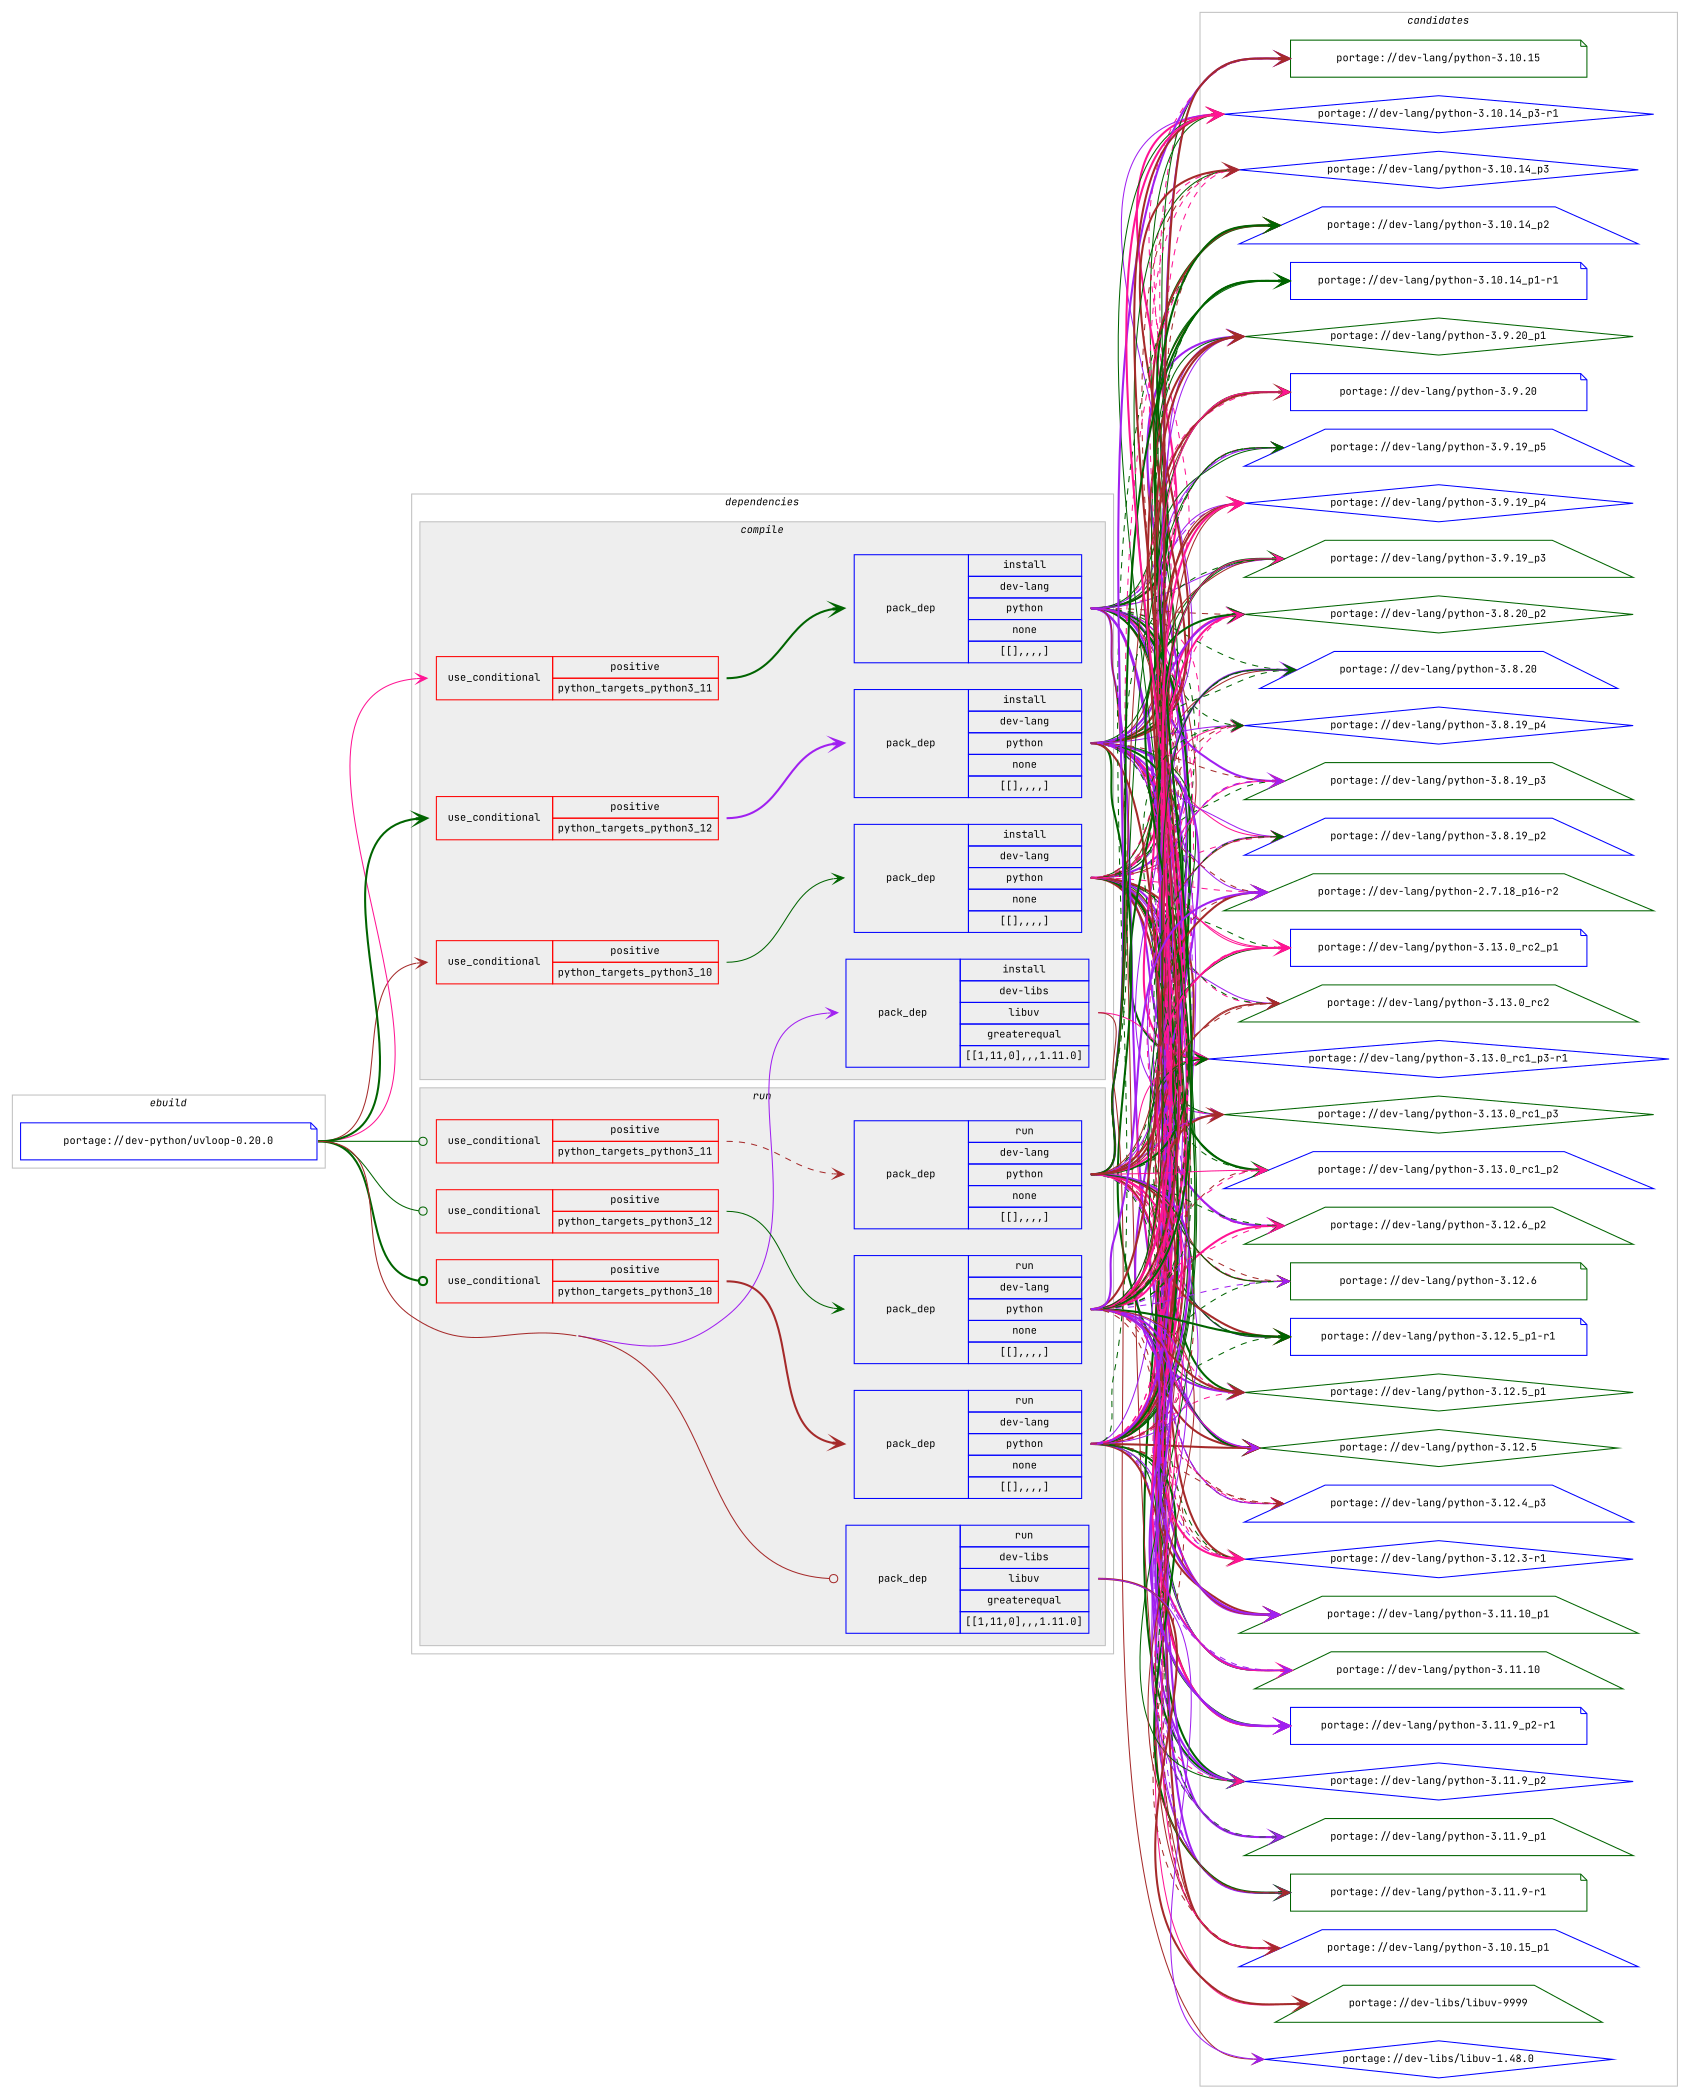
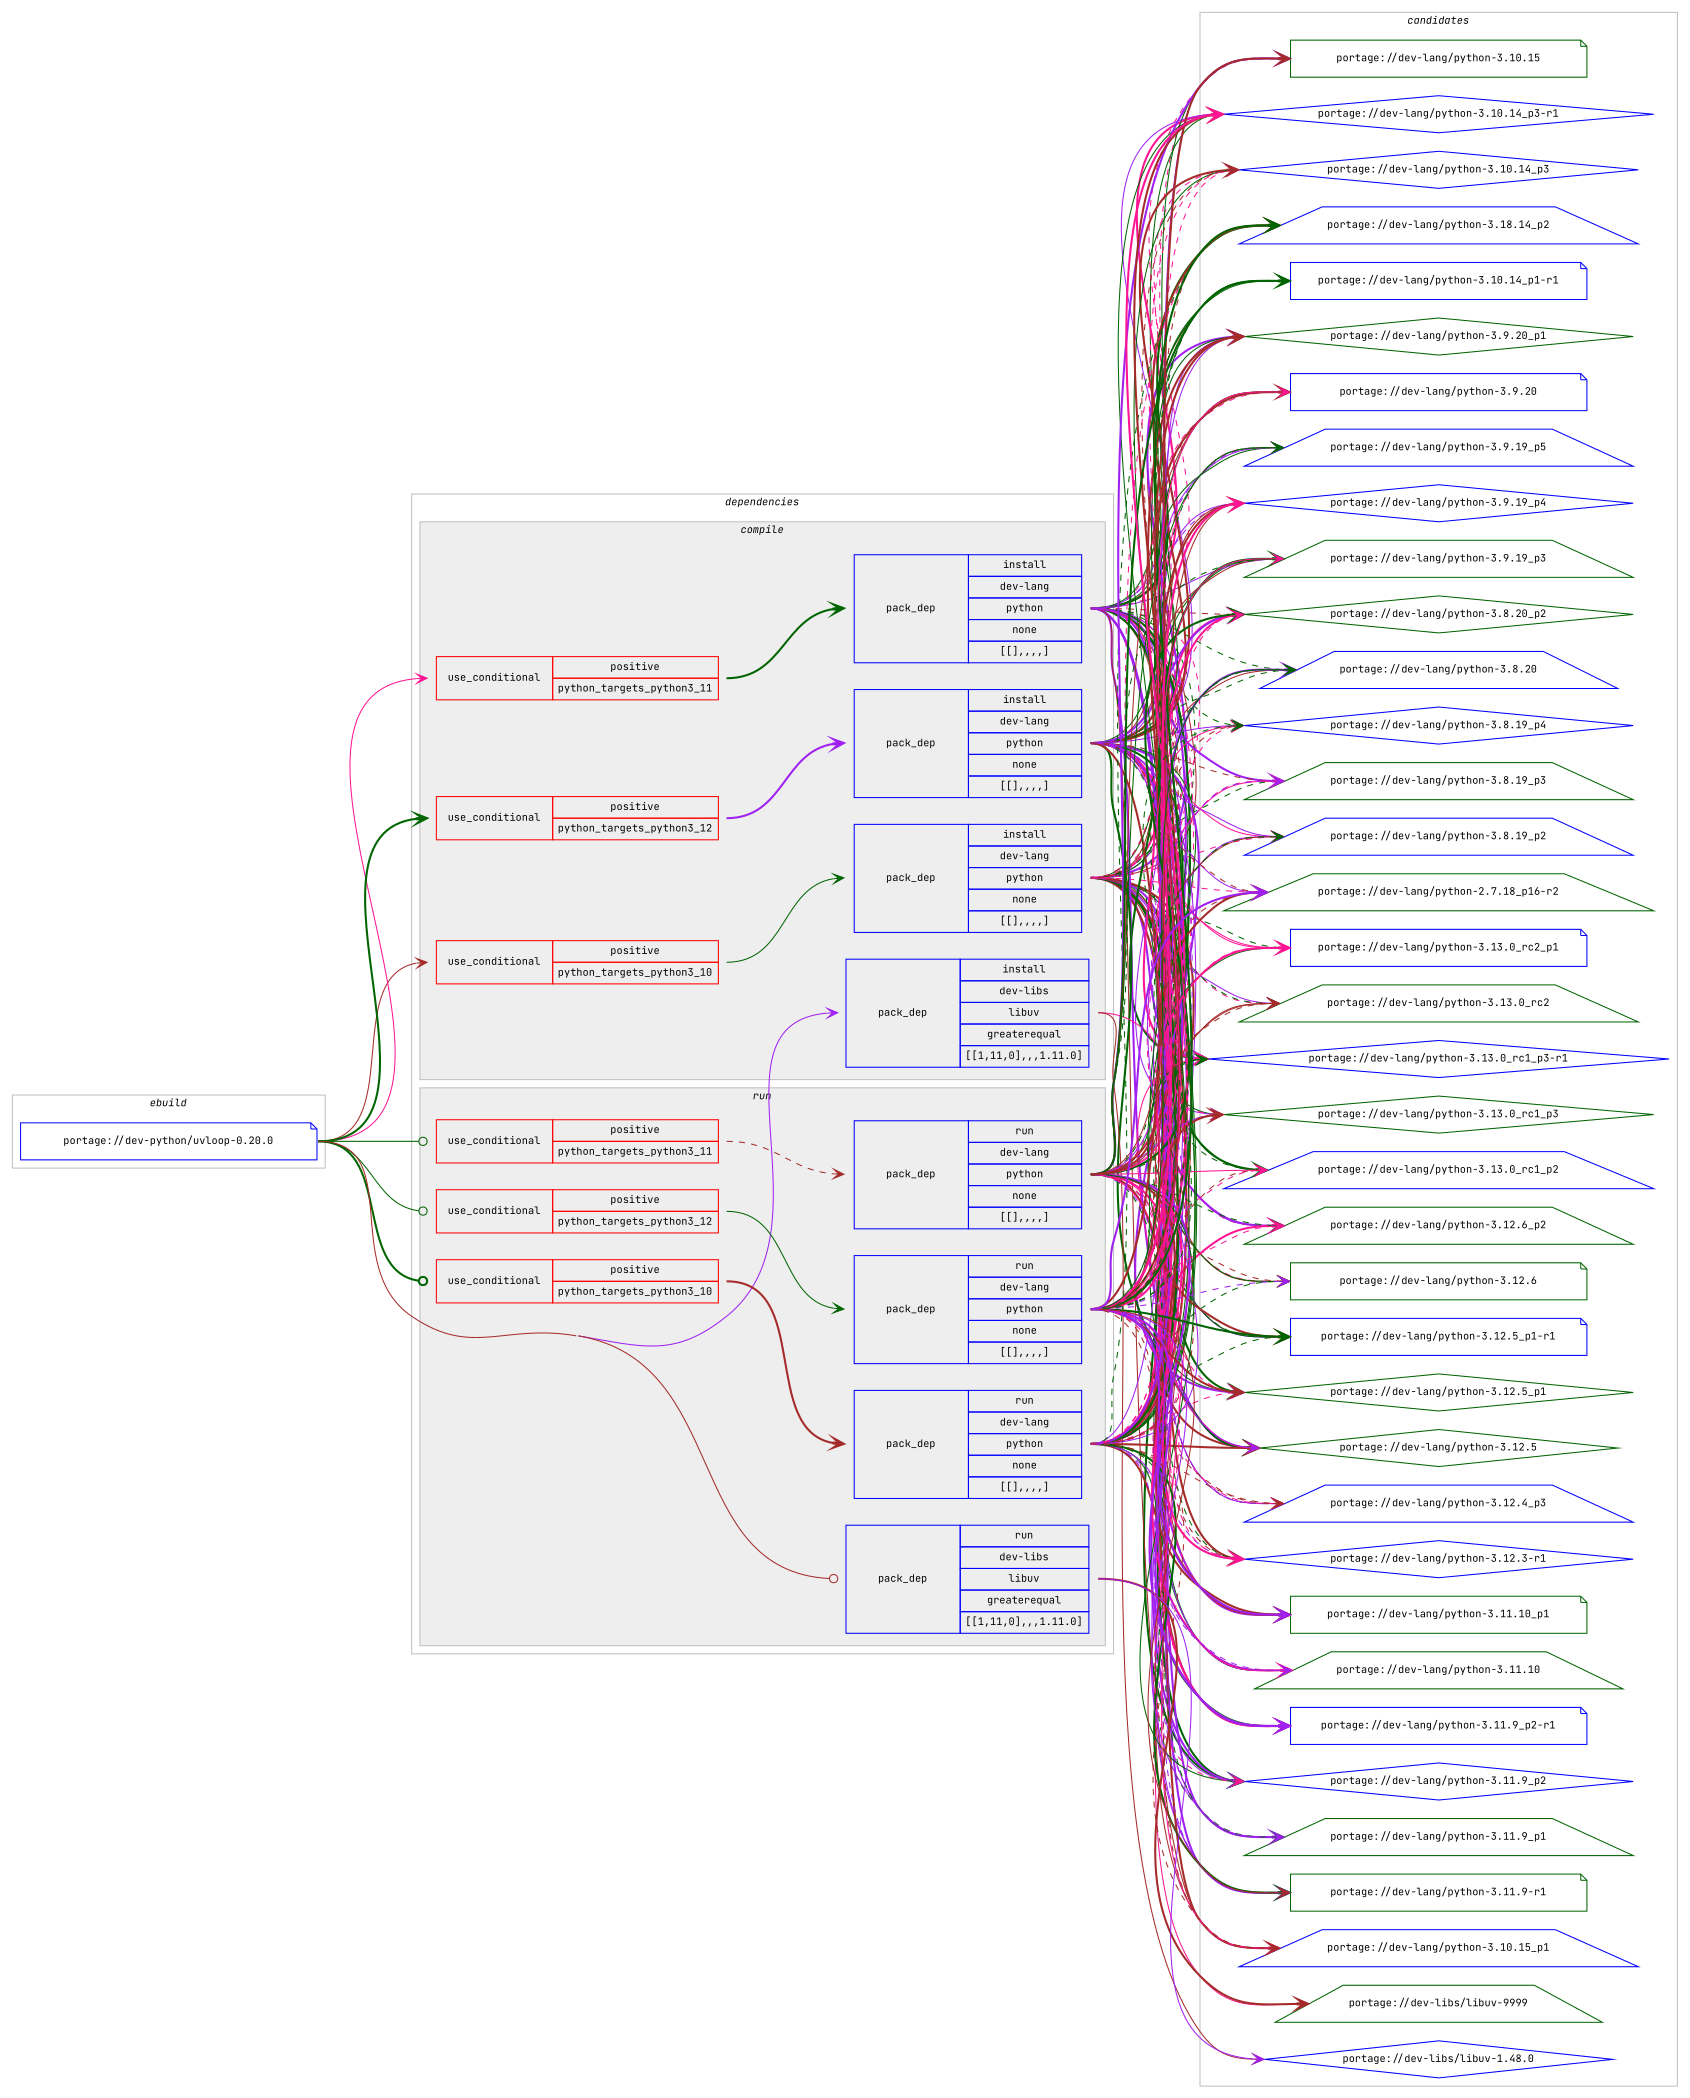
(1439, 225) -> (1439, 225)
(1439, 1615) -> (1439, 1615)
